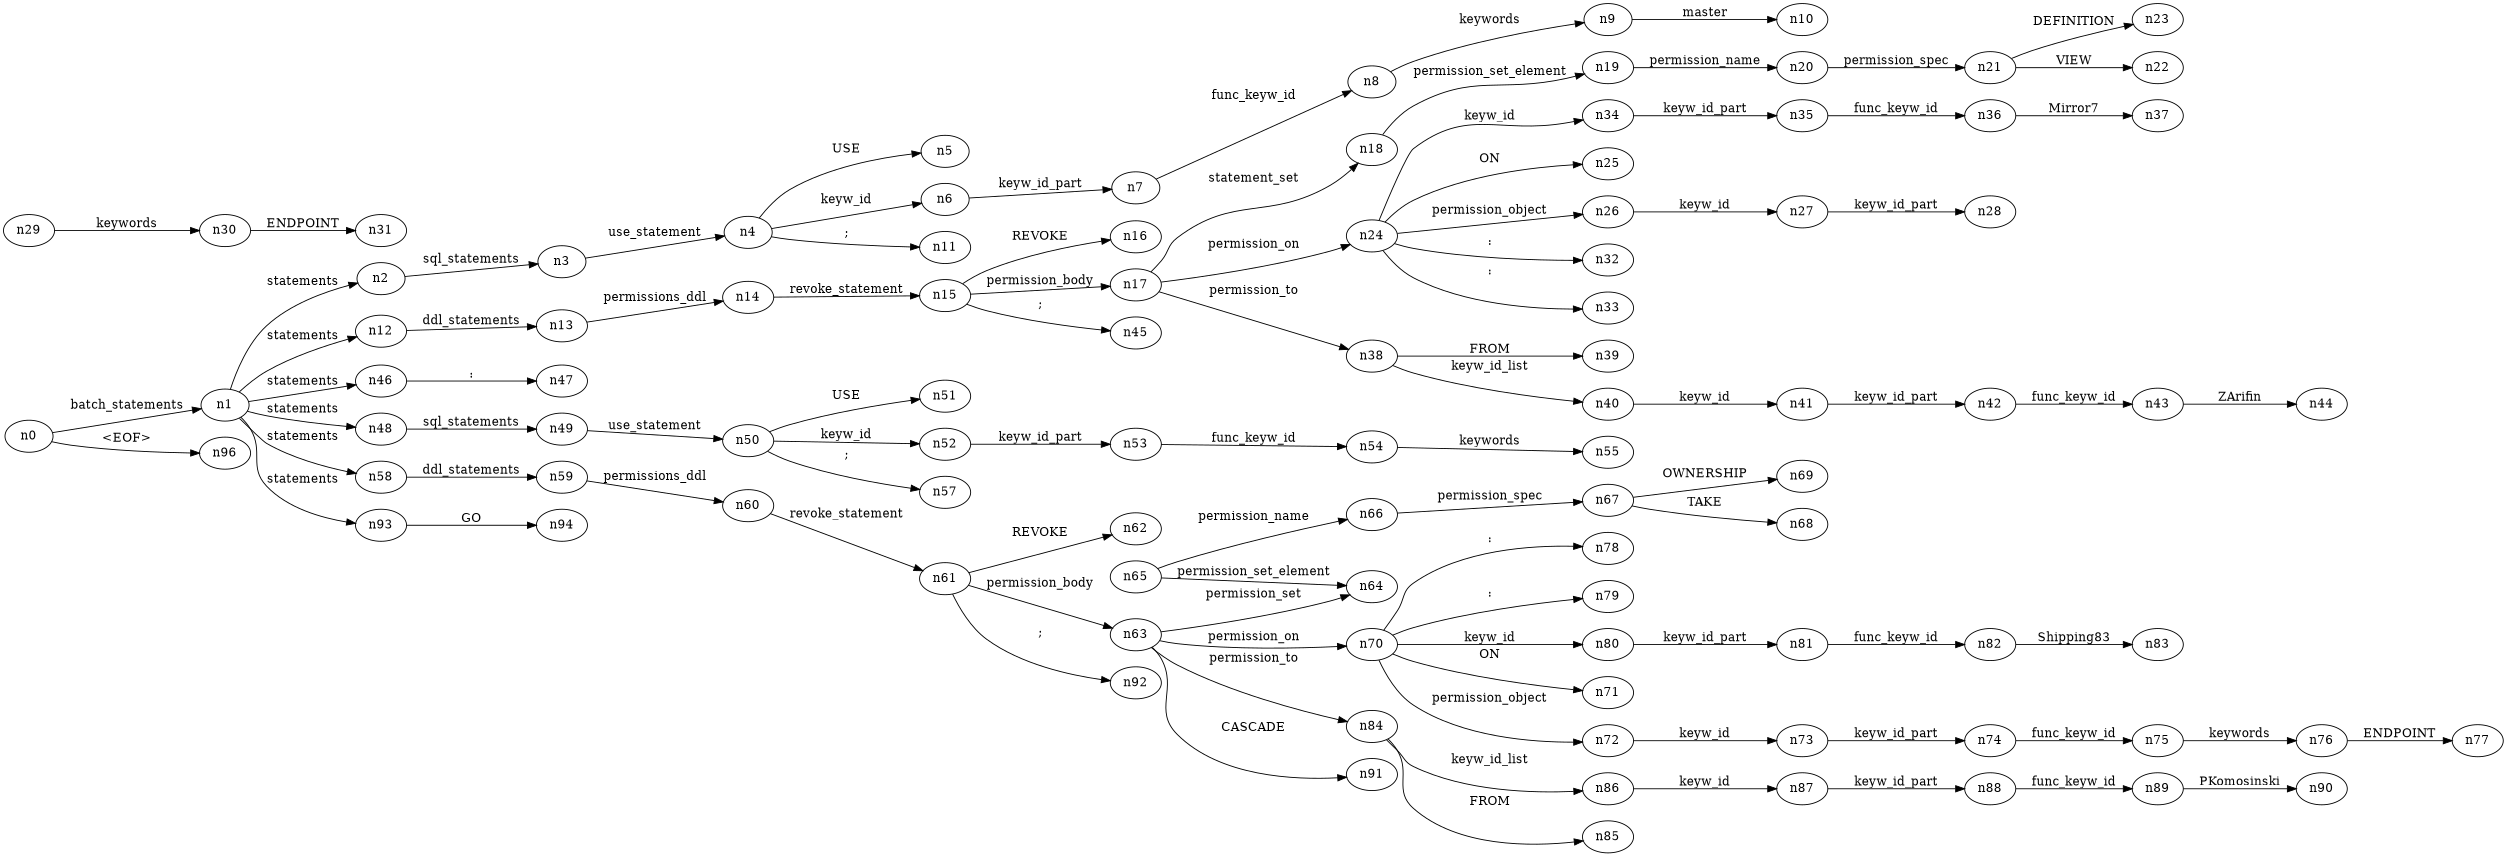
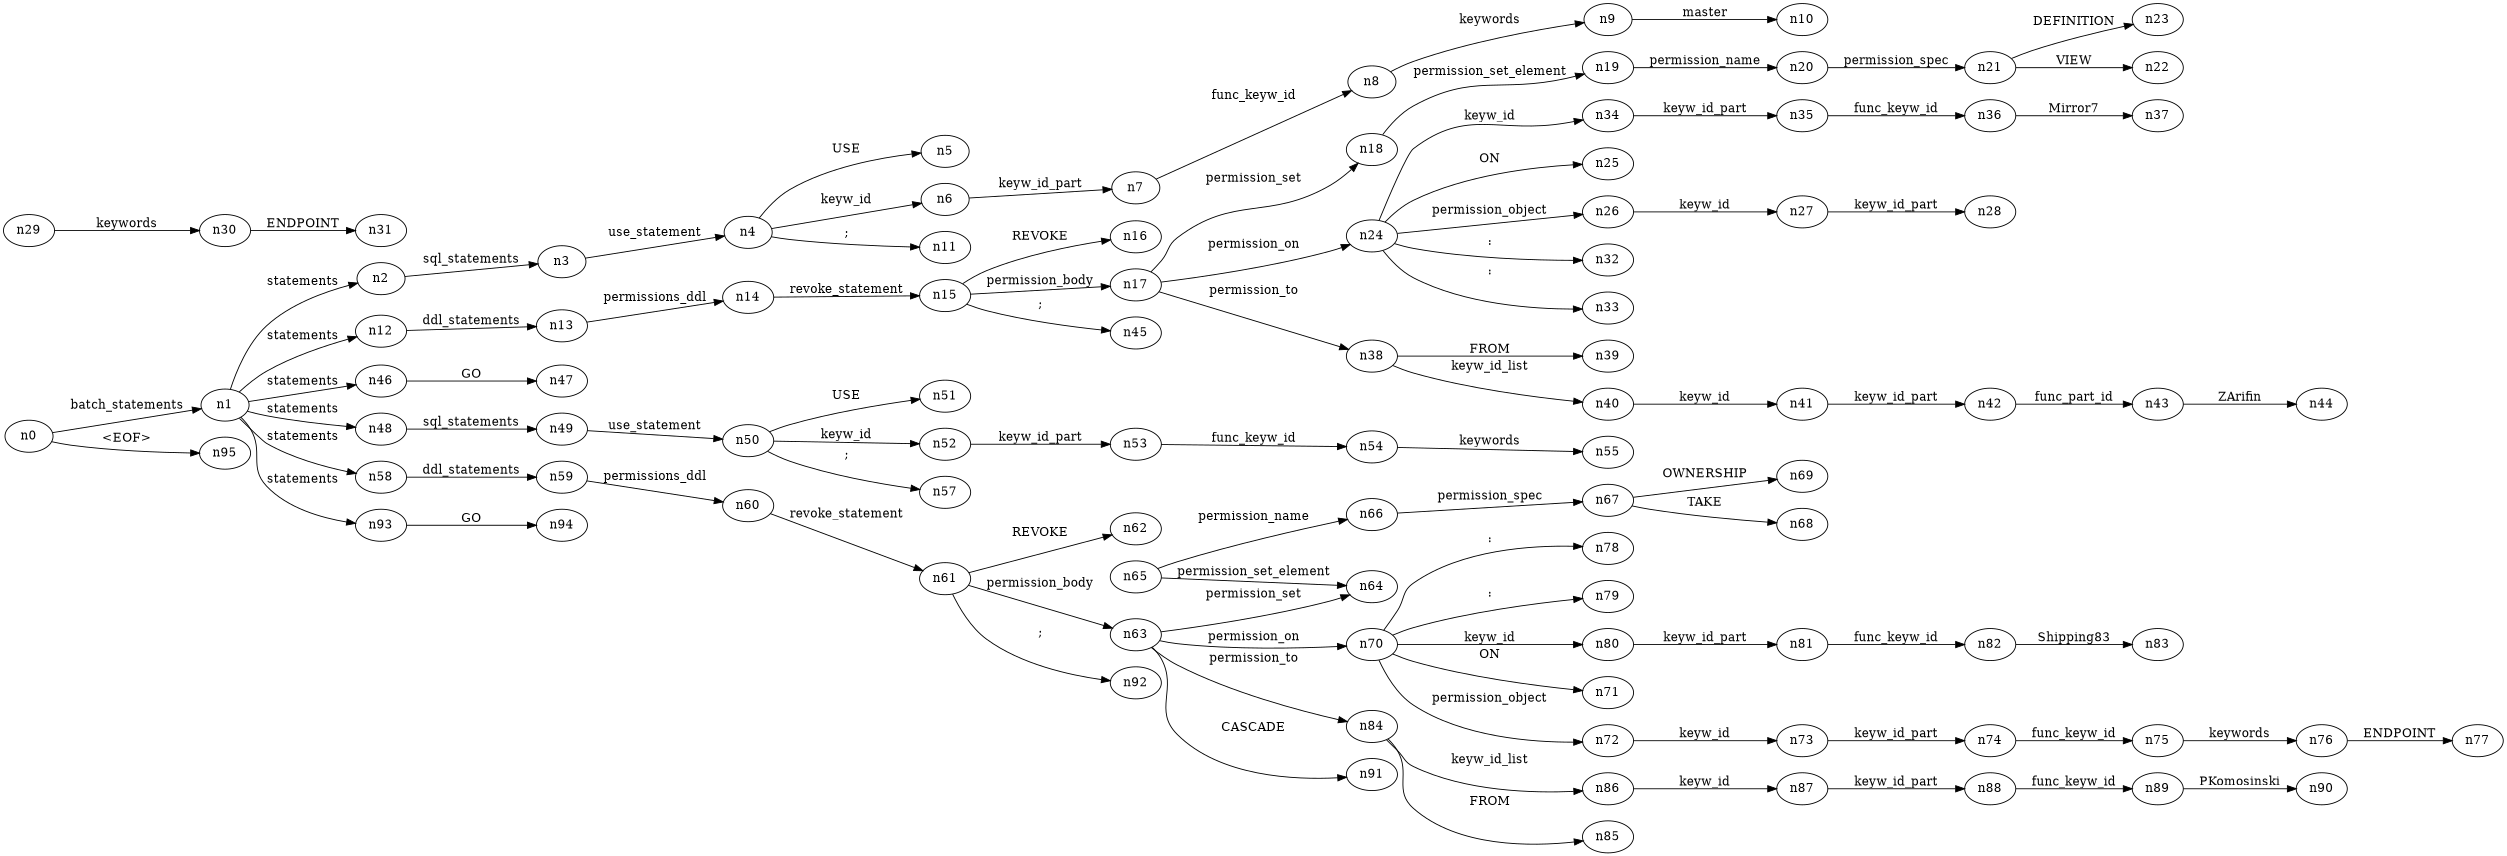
(1254, 179) -> (1254, 179)
(471, 374) -> (471, 374)
(2074, 398) -> (2074, 398)
(225, 453) -> (225, 453)
